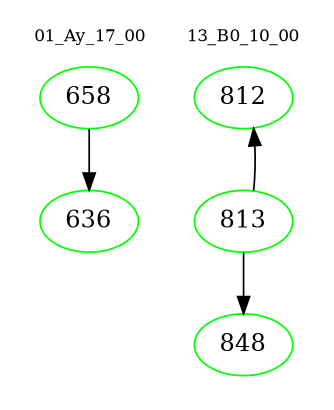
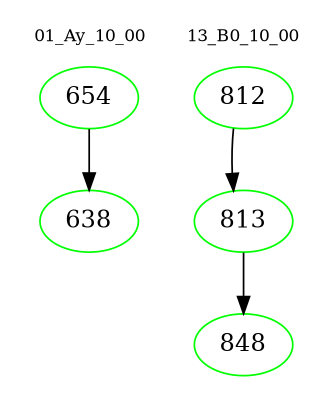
(90, 37) -> (90, 37)
(89, 98) -> (89, 98)
(255, 168) -> (232, 151)
(89, 221) -> (89, 221)
